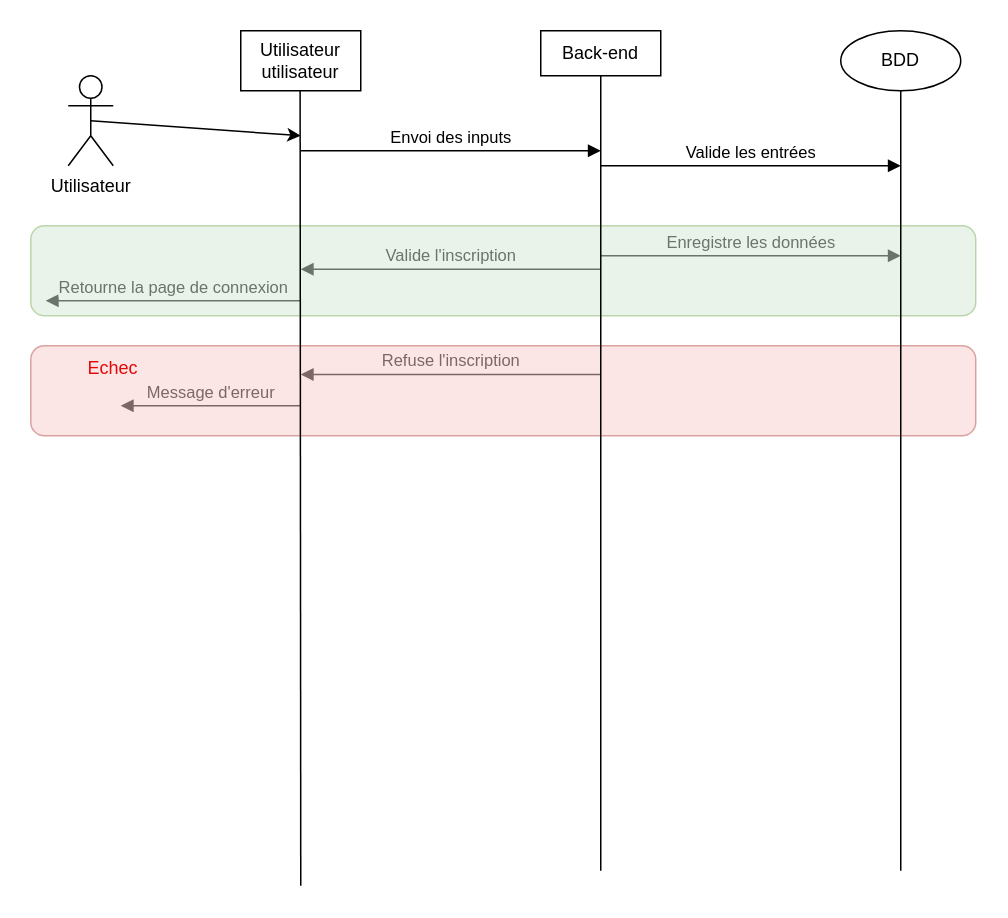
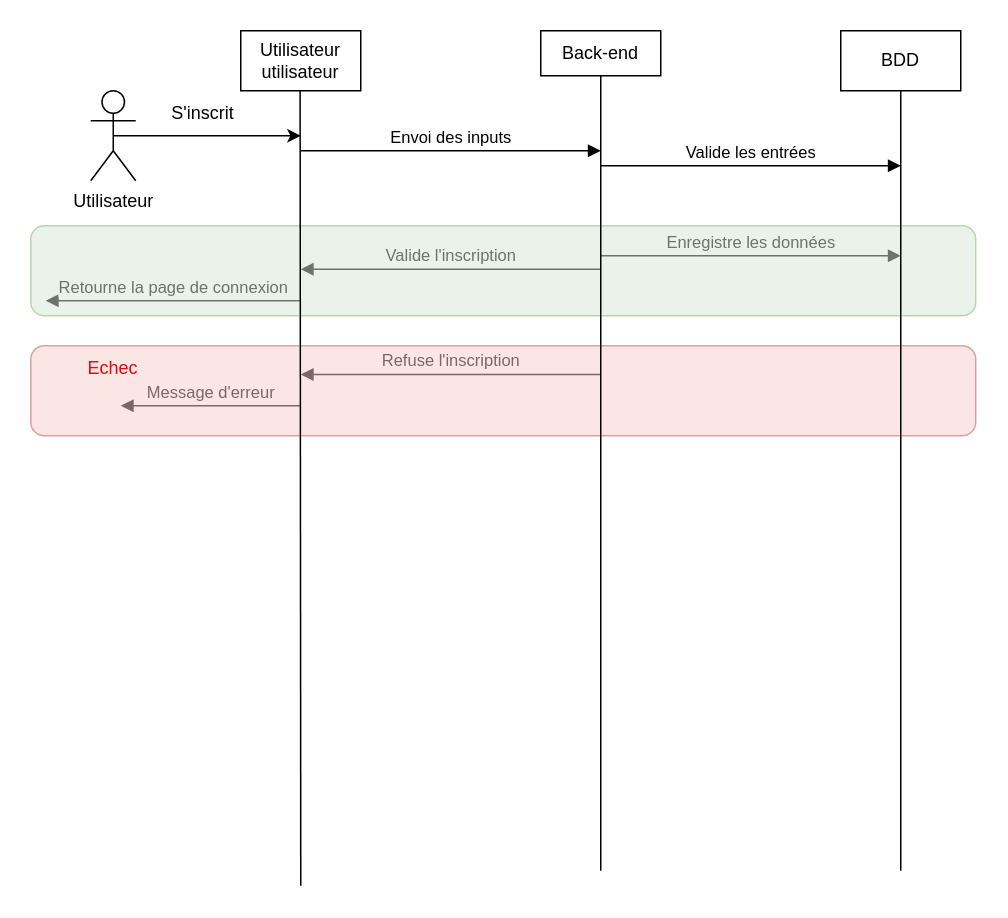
(901, 61) -> (901, 61)
none -> (203, 113)
(91, 121) -> (113, 136)
